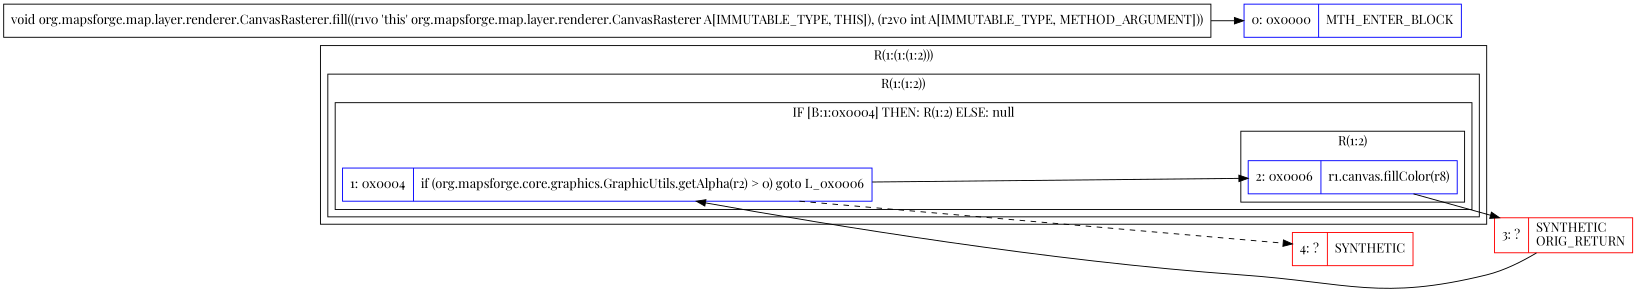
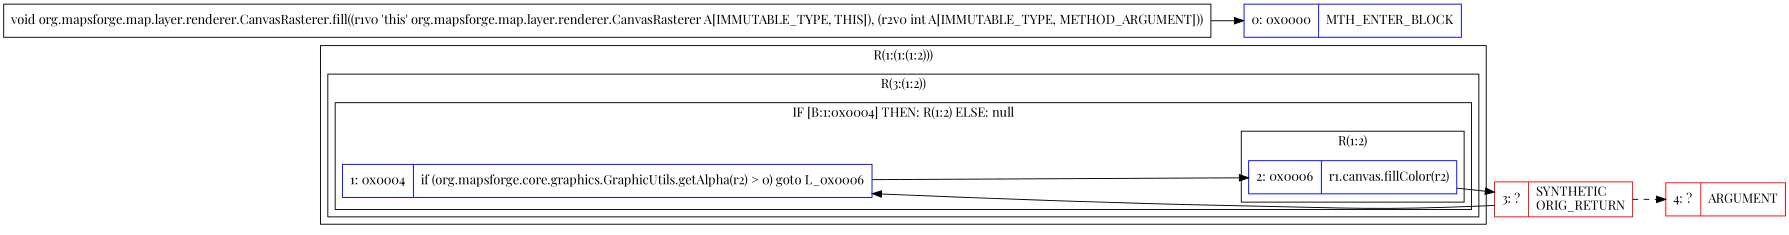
(904, 85) -> (903, 85)
(1389, 177) -> (1389, 177)
(1138, 231) -> (1644, 199)
(1370, 249) -> (1743, 199)
